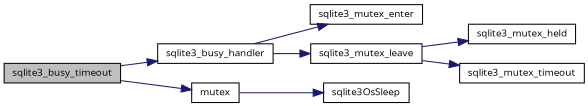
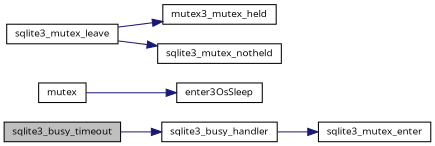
(522, 34) -> (220, 14)
(287, 54) -> none
(522, 73) -> (220, 54)
(151, 85) -> none
(366, 93) -> (220, 93)
